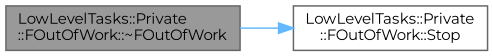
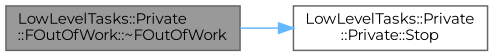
(390, 28) -> (390, 28)
